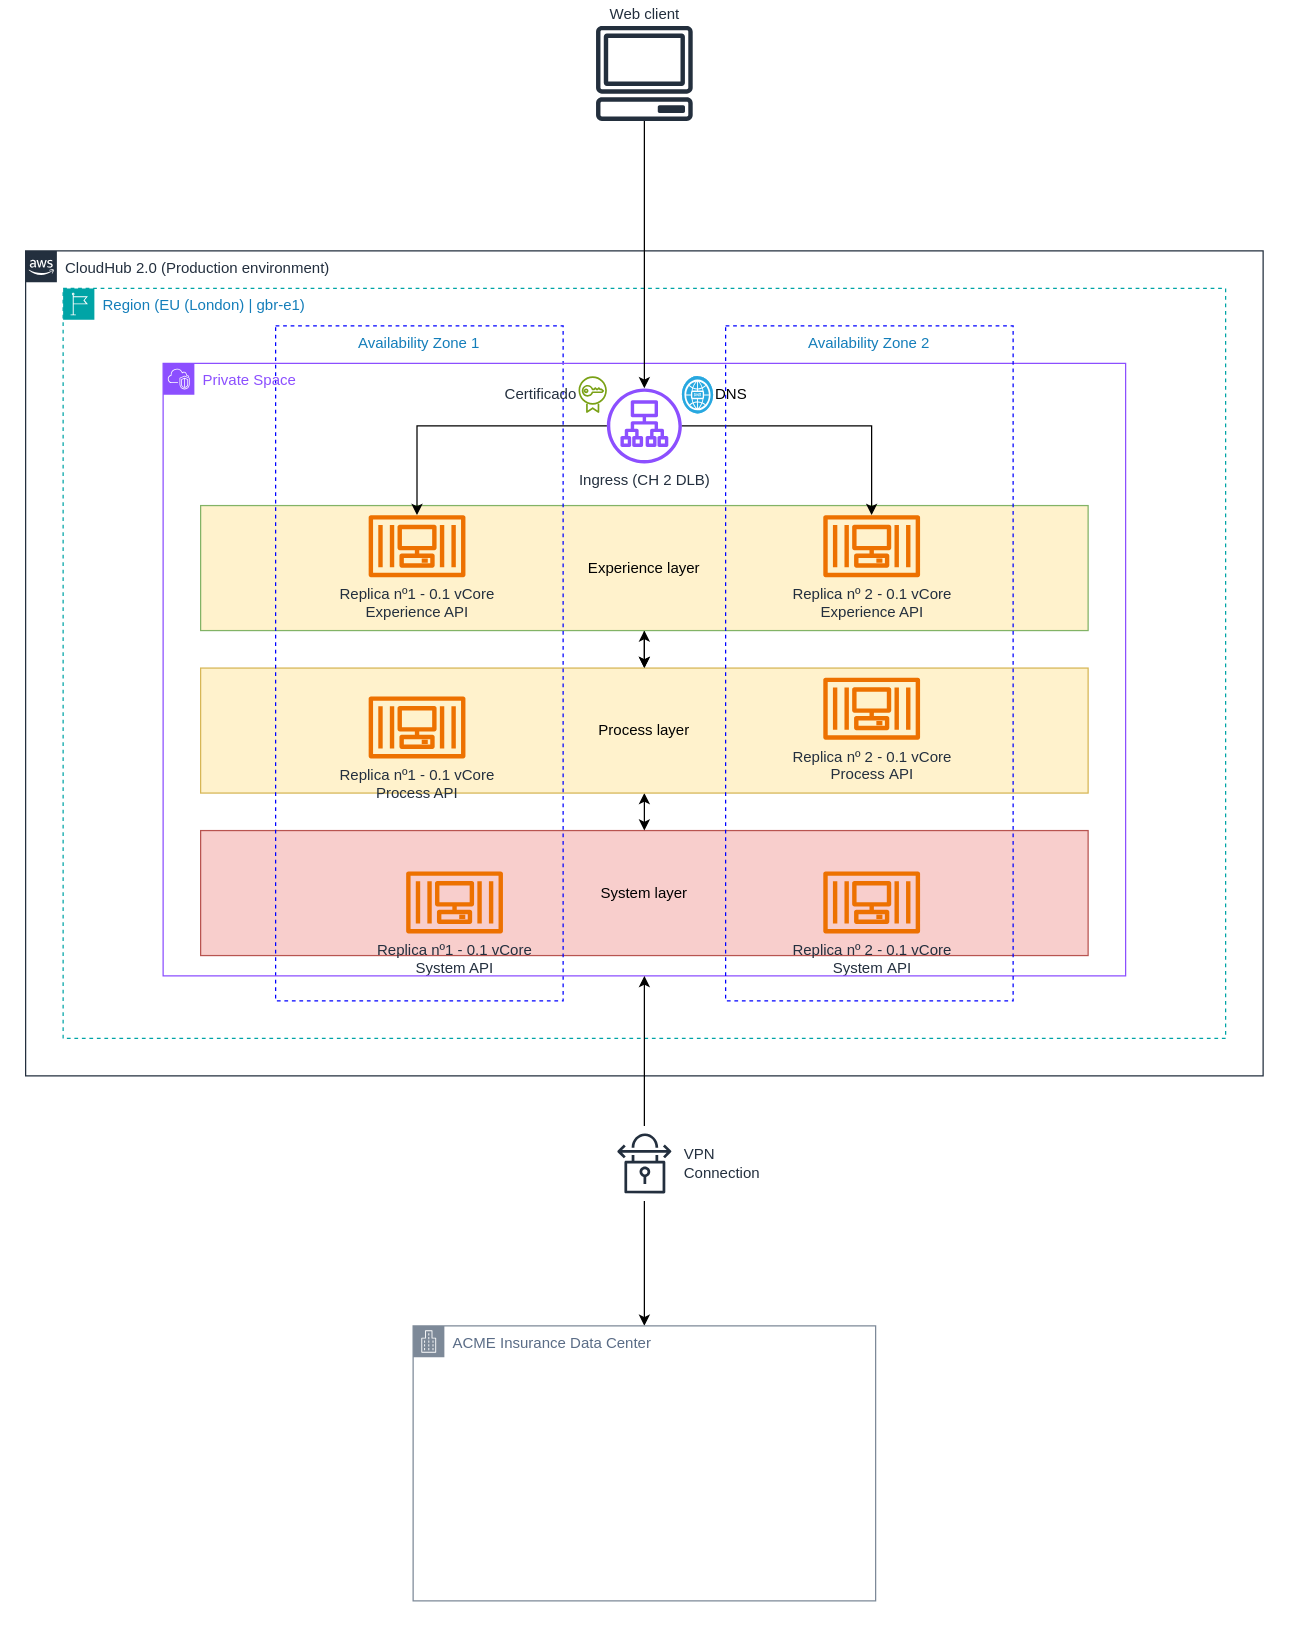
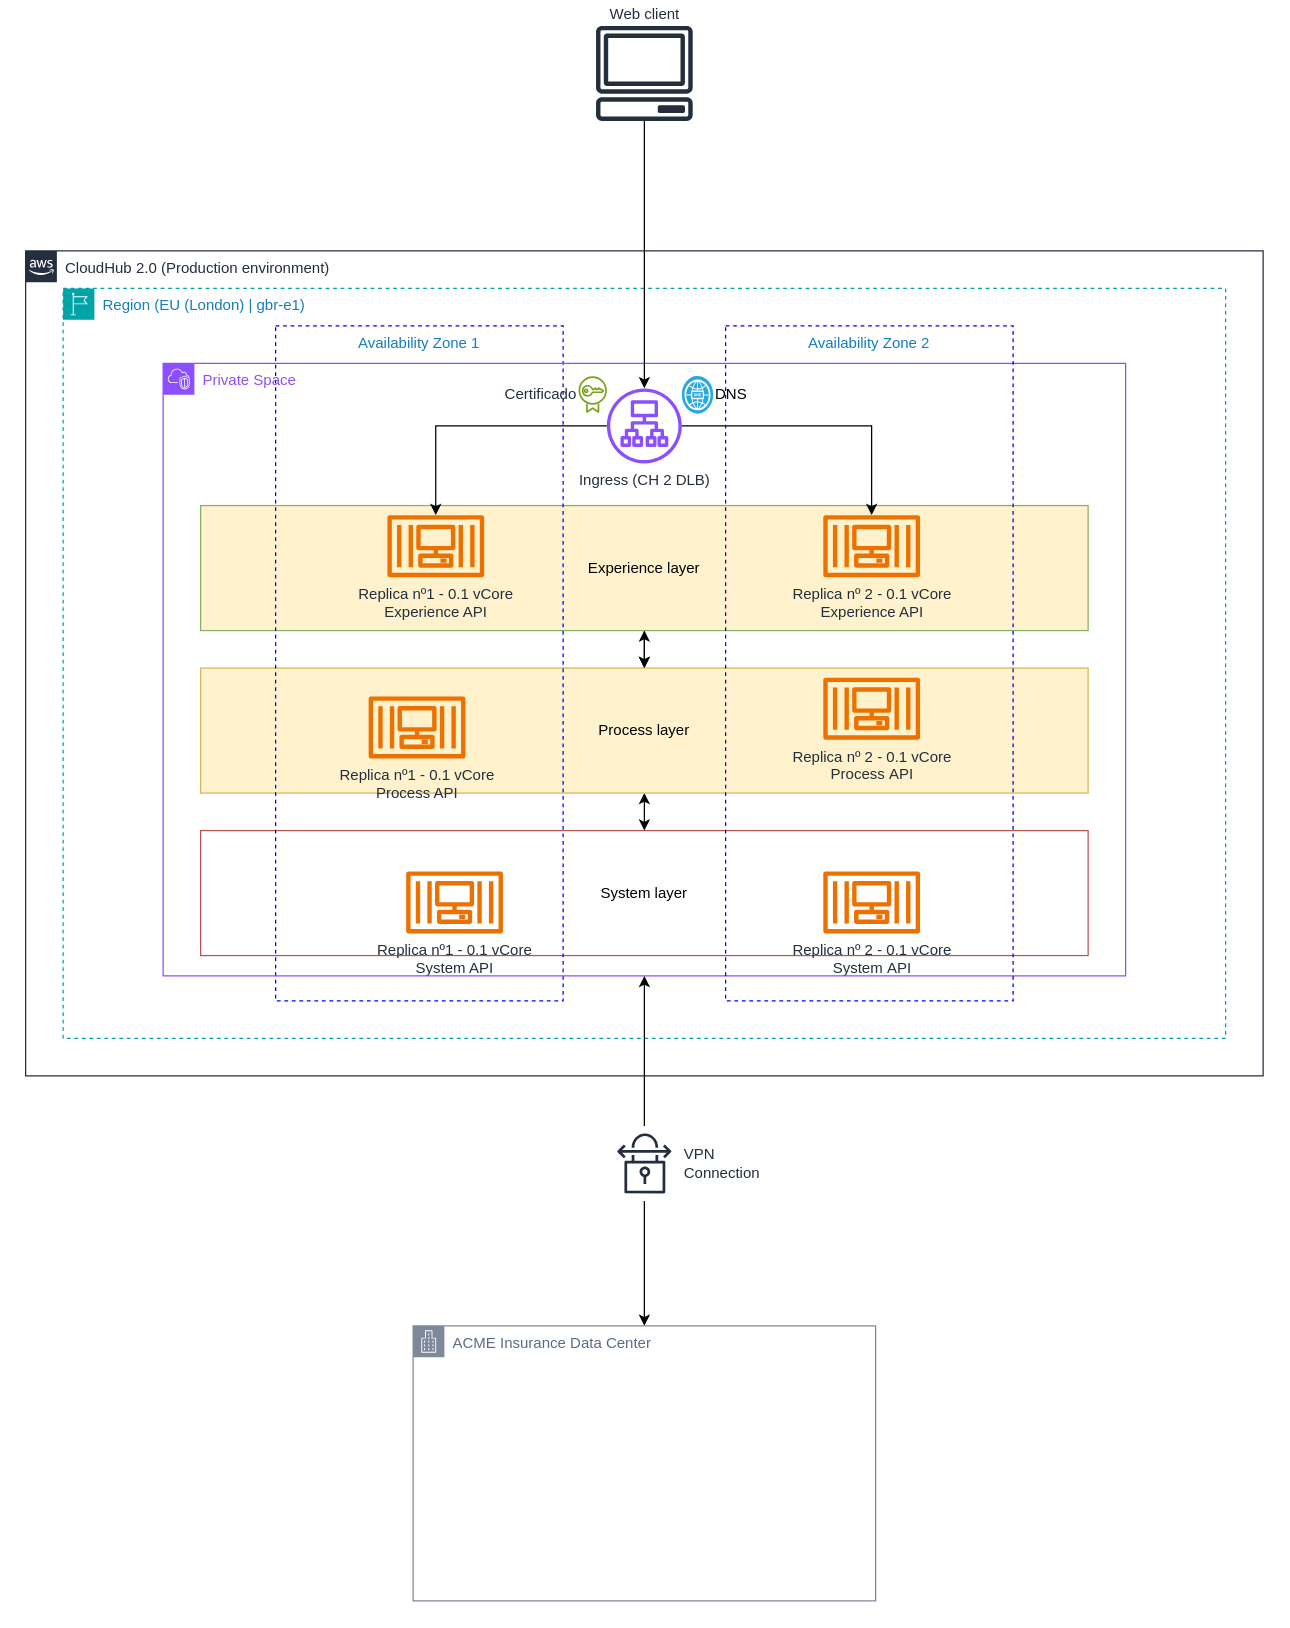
(417, 546) -> (436, 546)
(644, 893) -> (644, 893)
